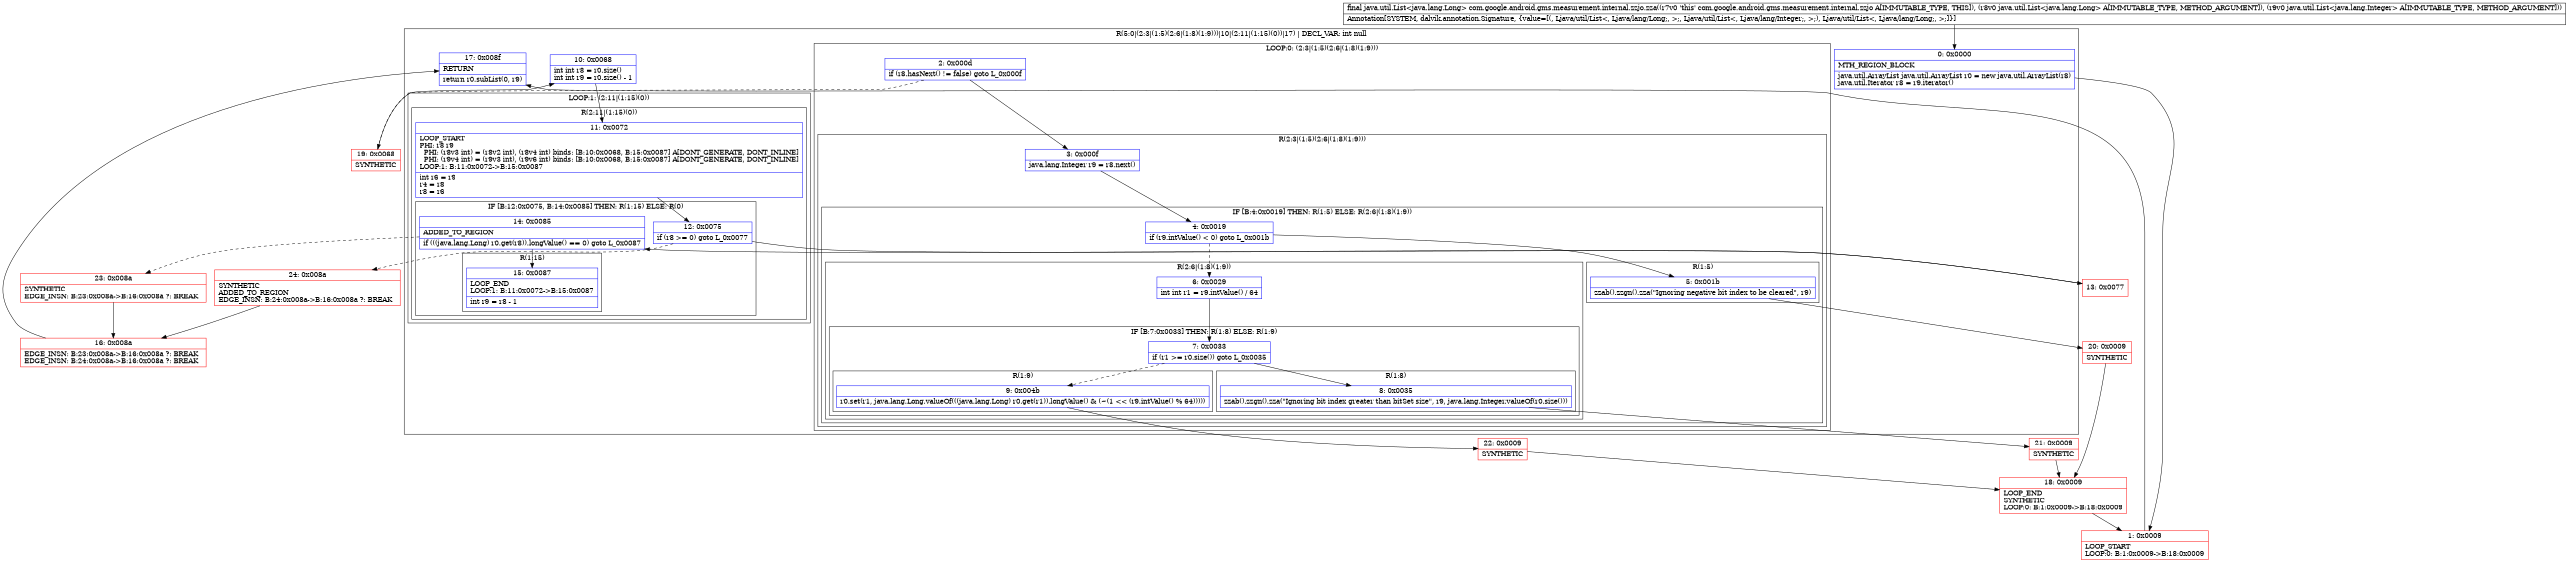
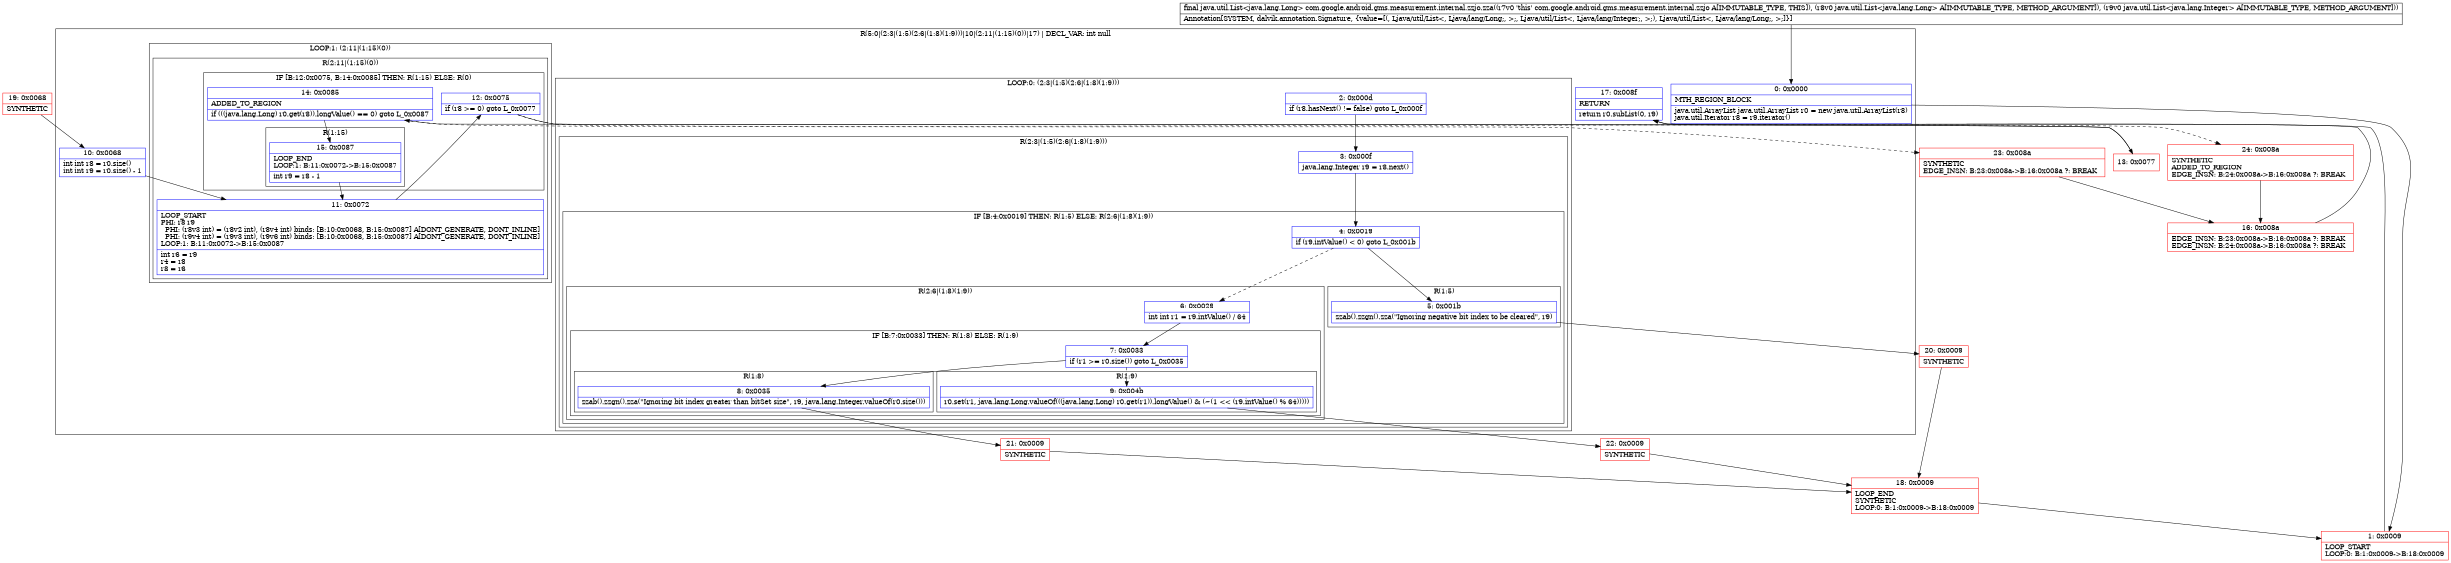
(637, 90) -> none
none -> (341, 189)
